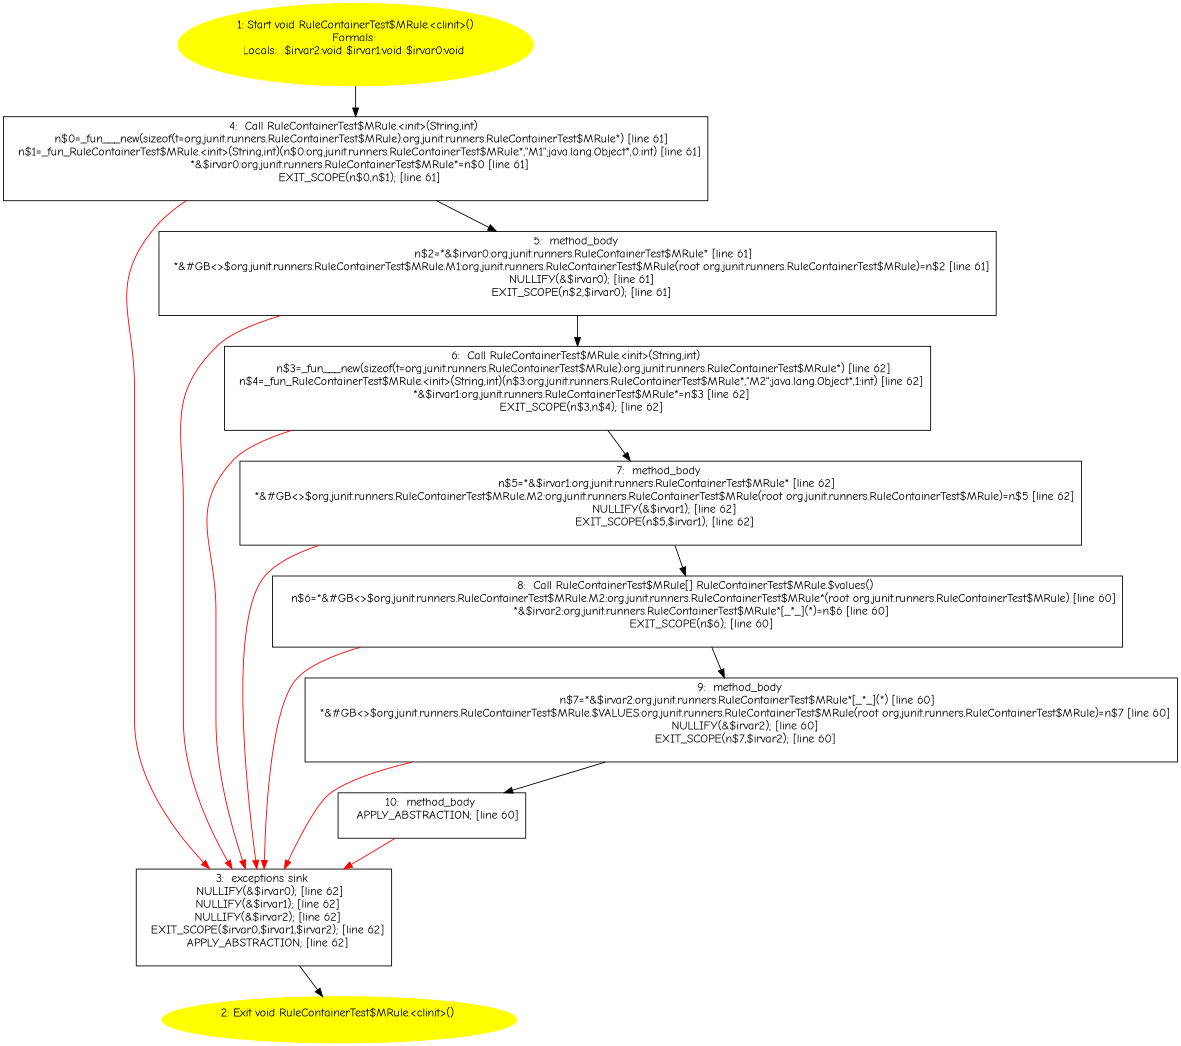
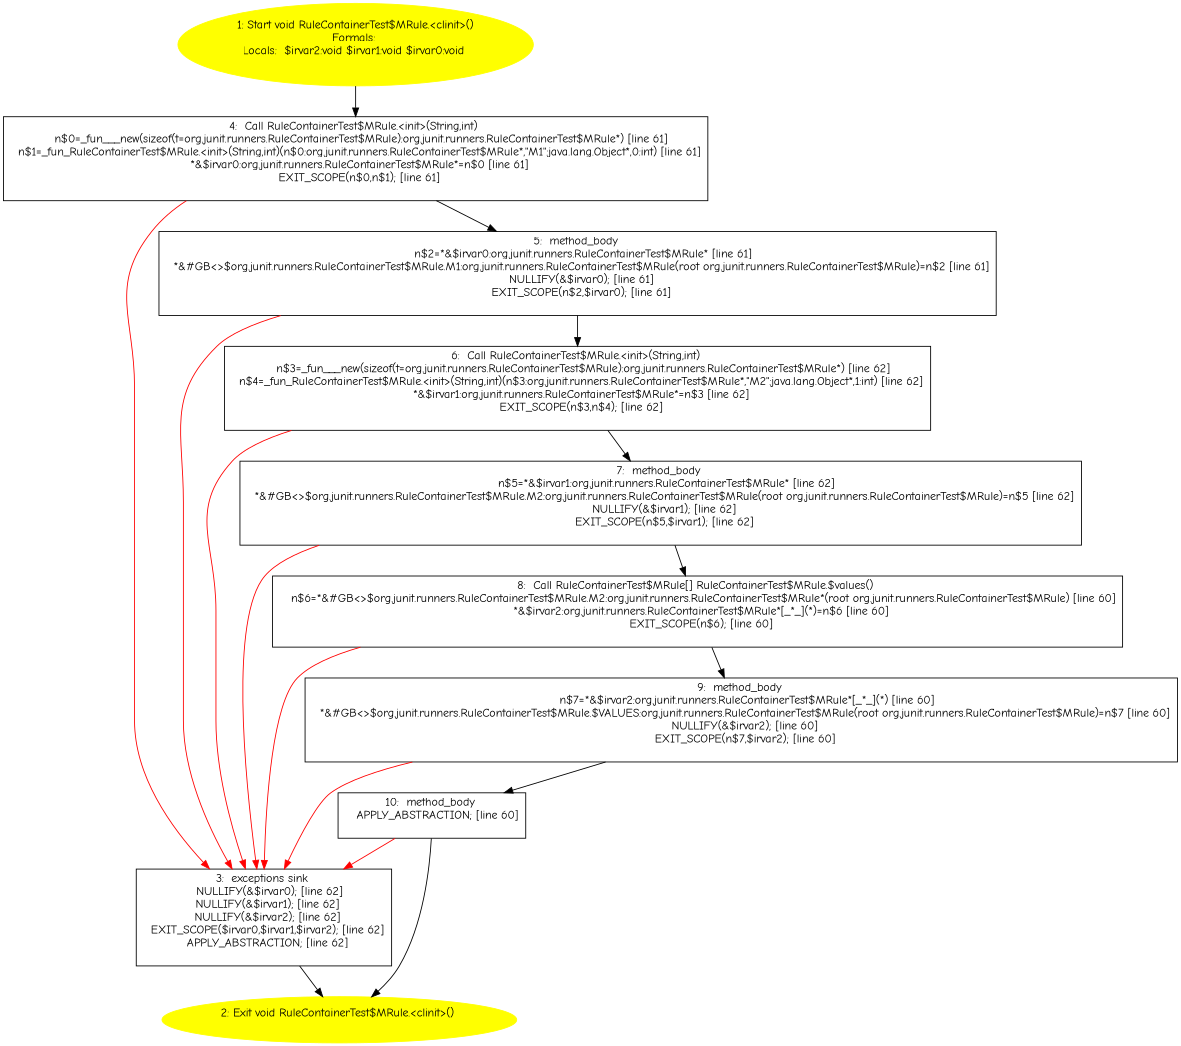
none -> (418, 920)
